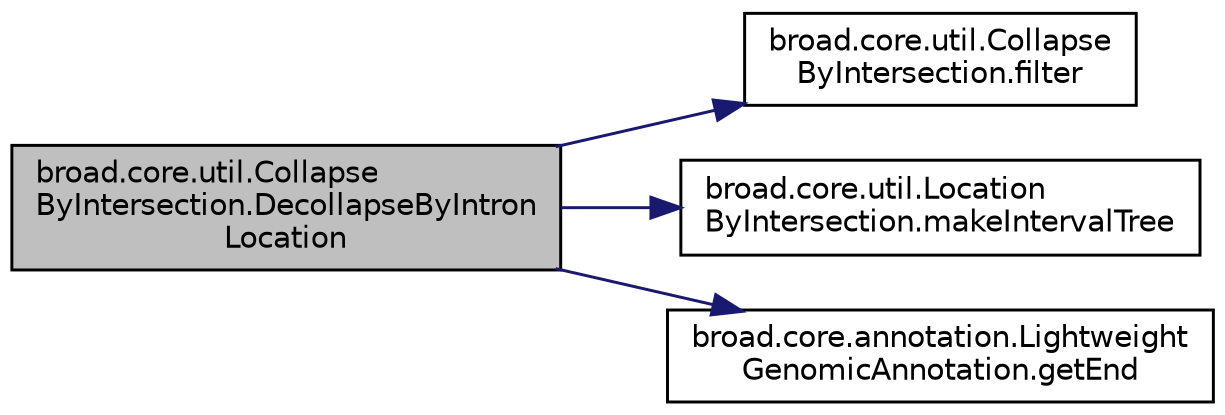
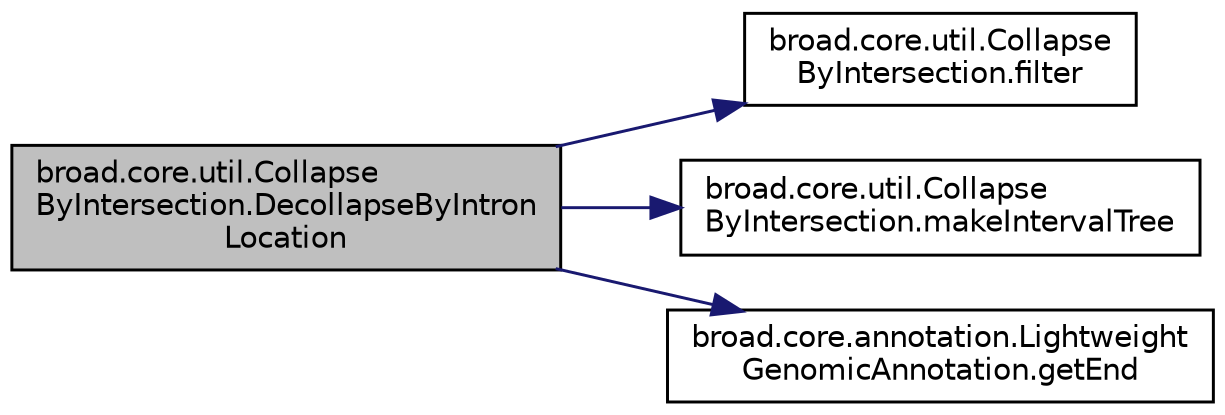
(940, 208) -> (940, 208)
